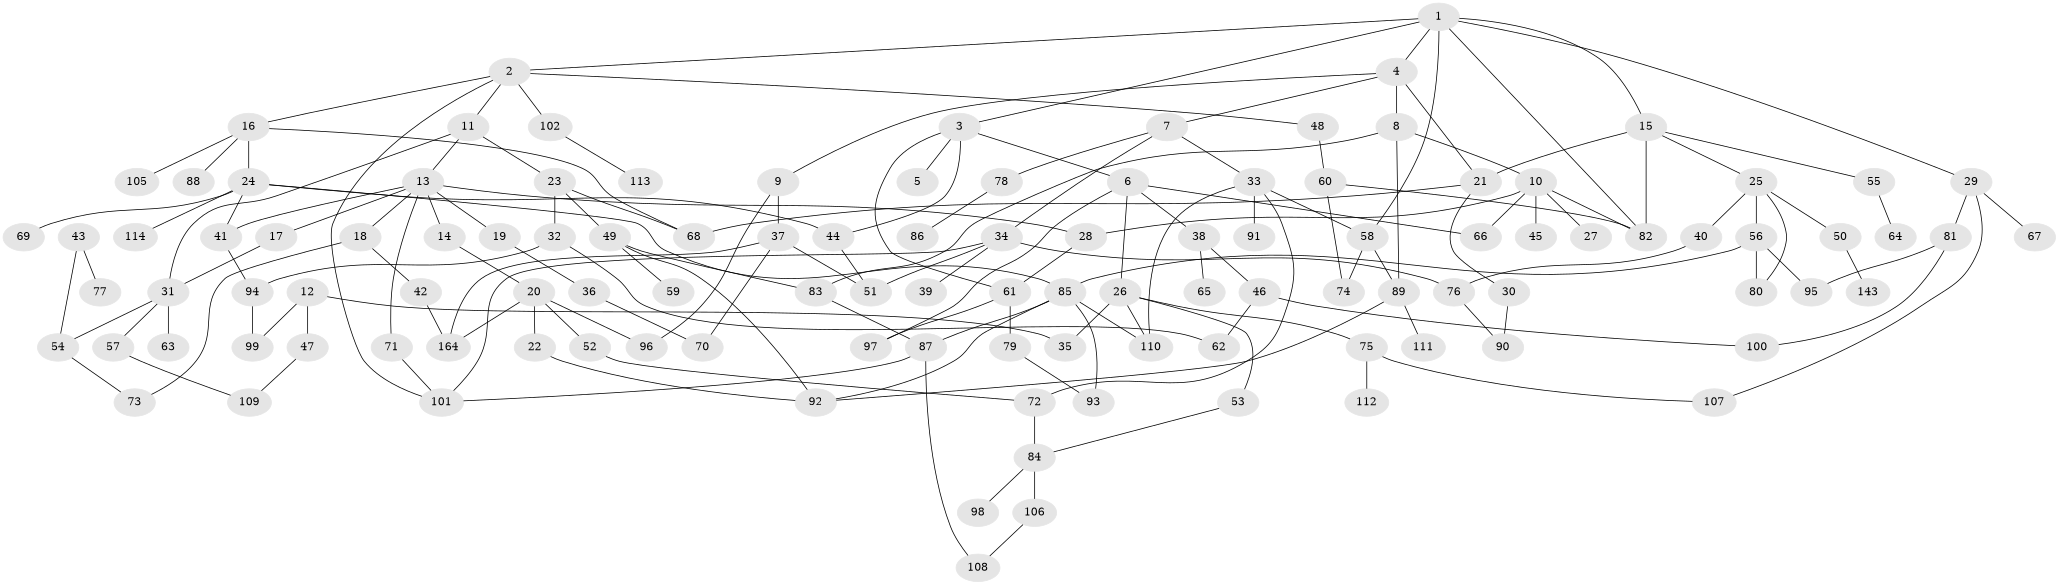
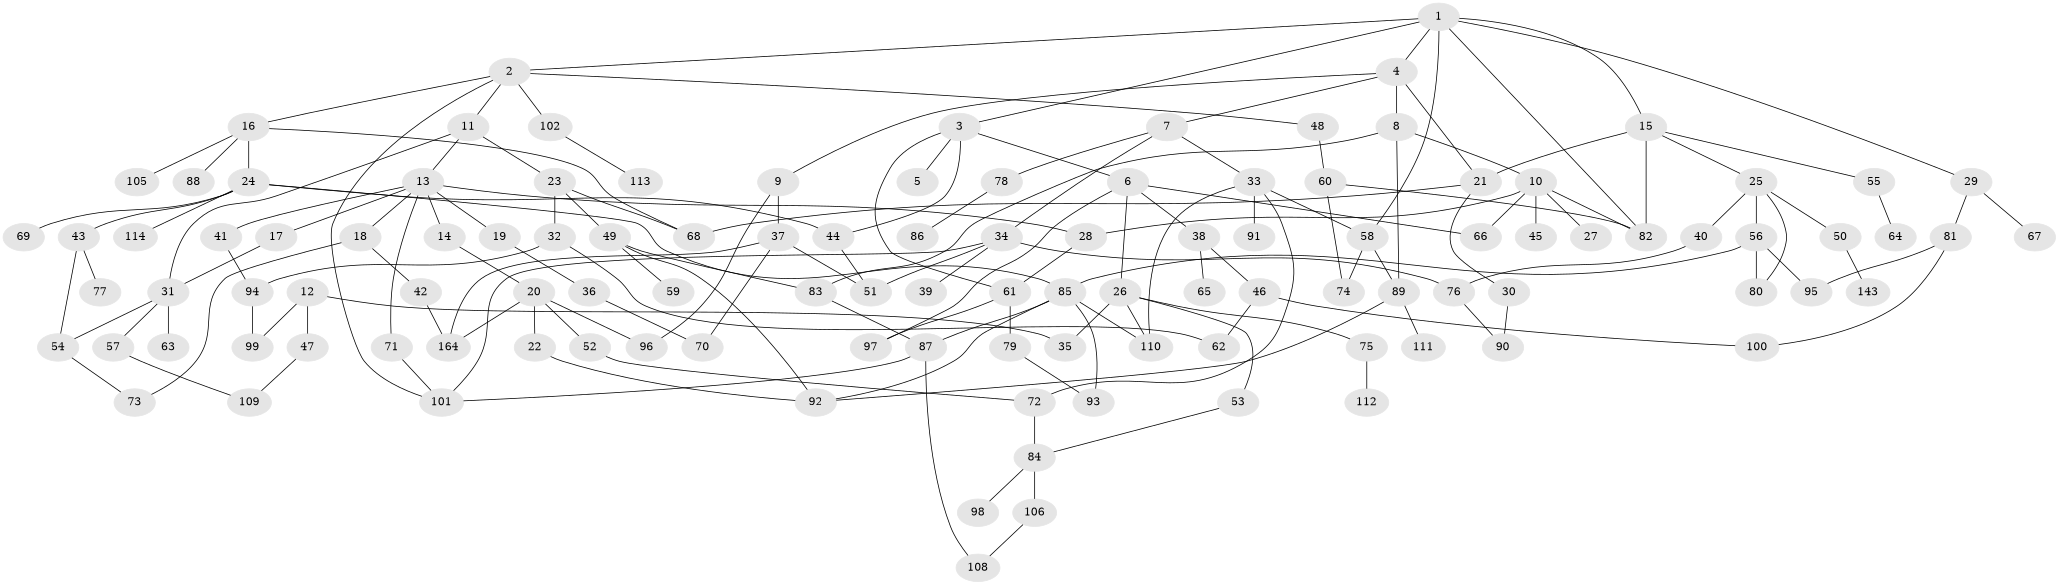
(235, 210) -> (136, 215)
(1714, 403) -> none
